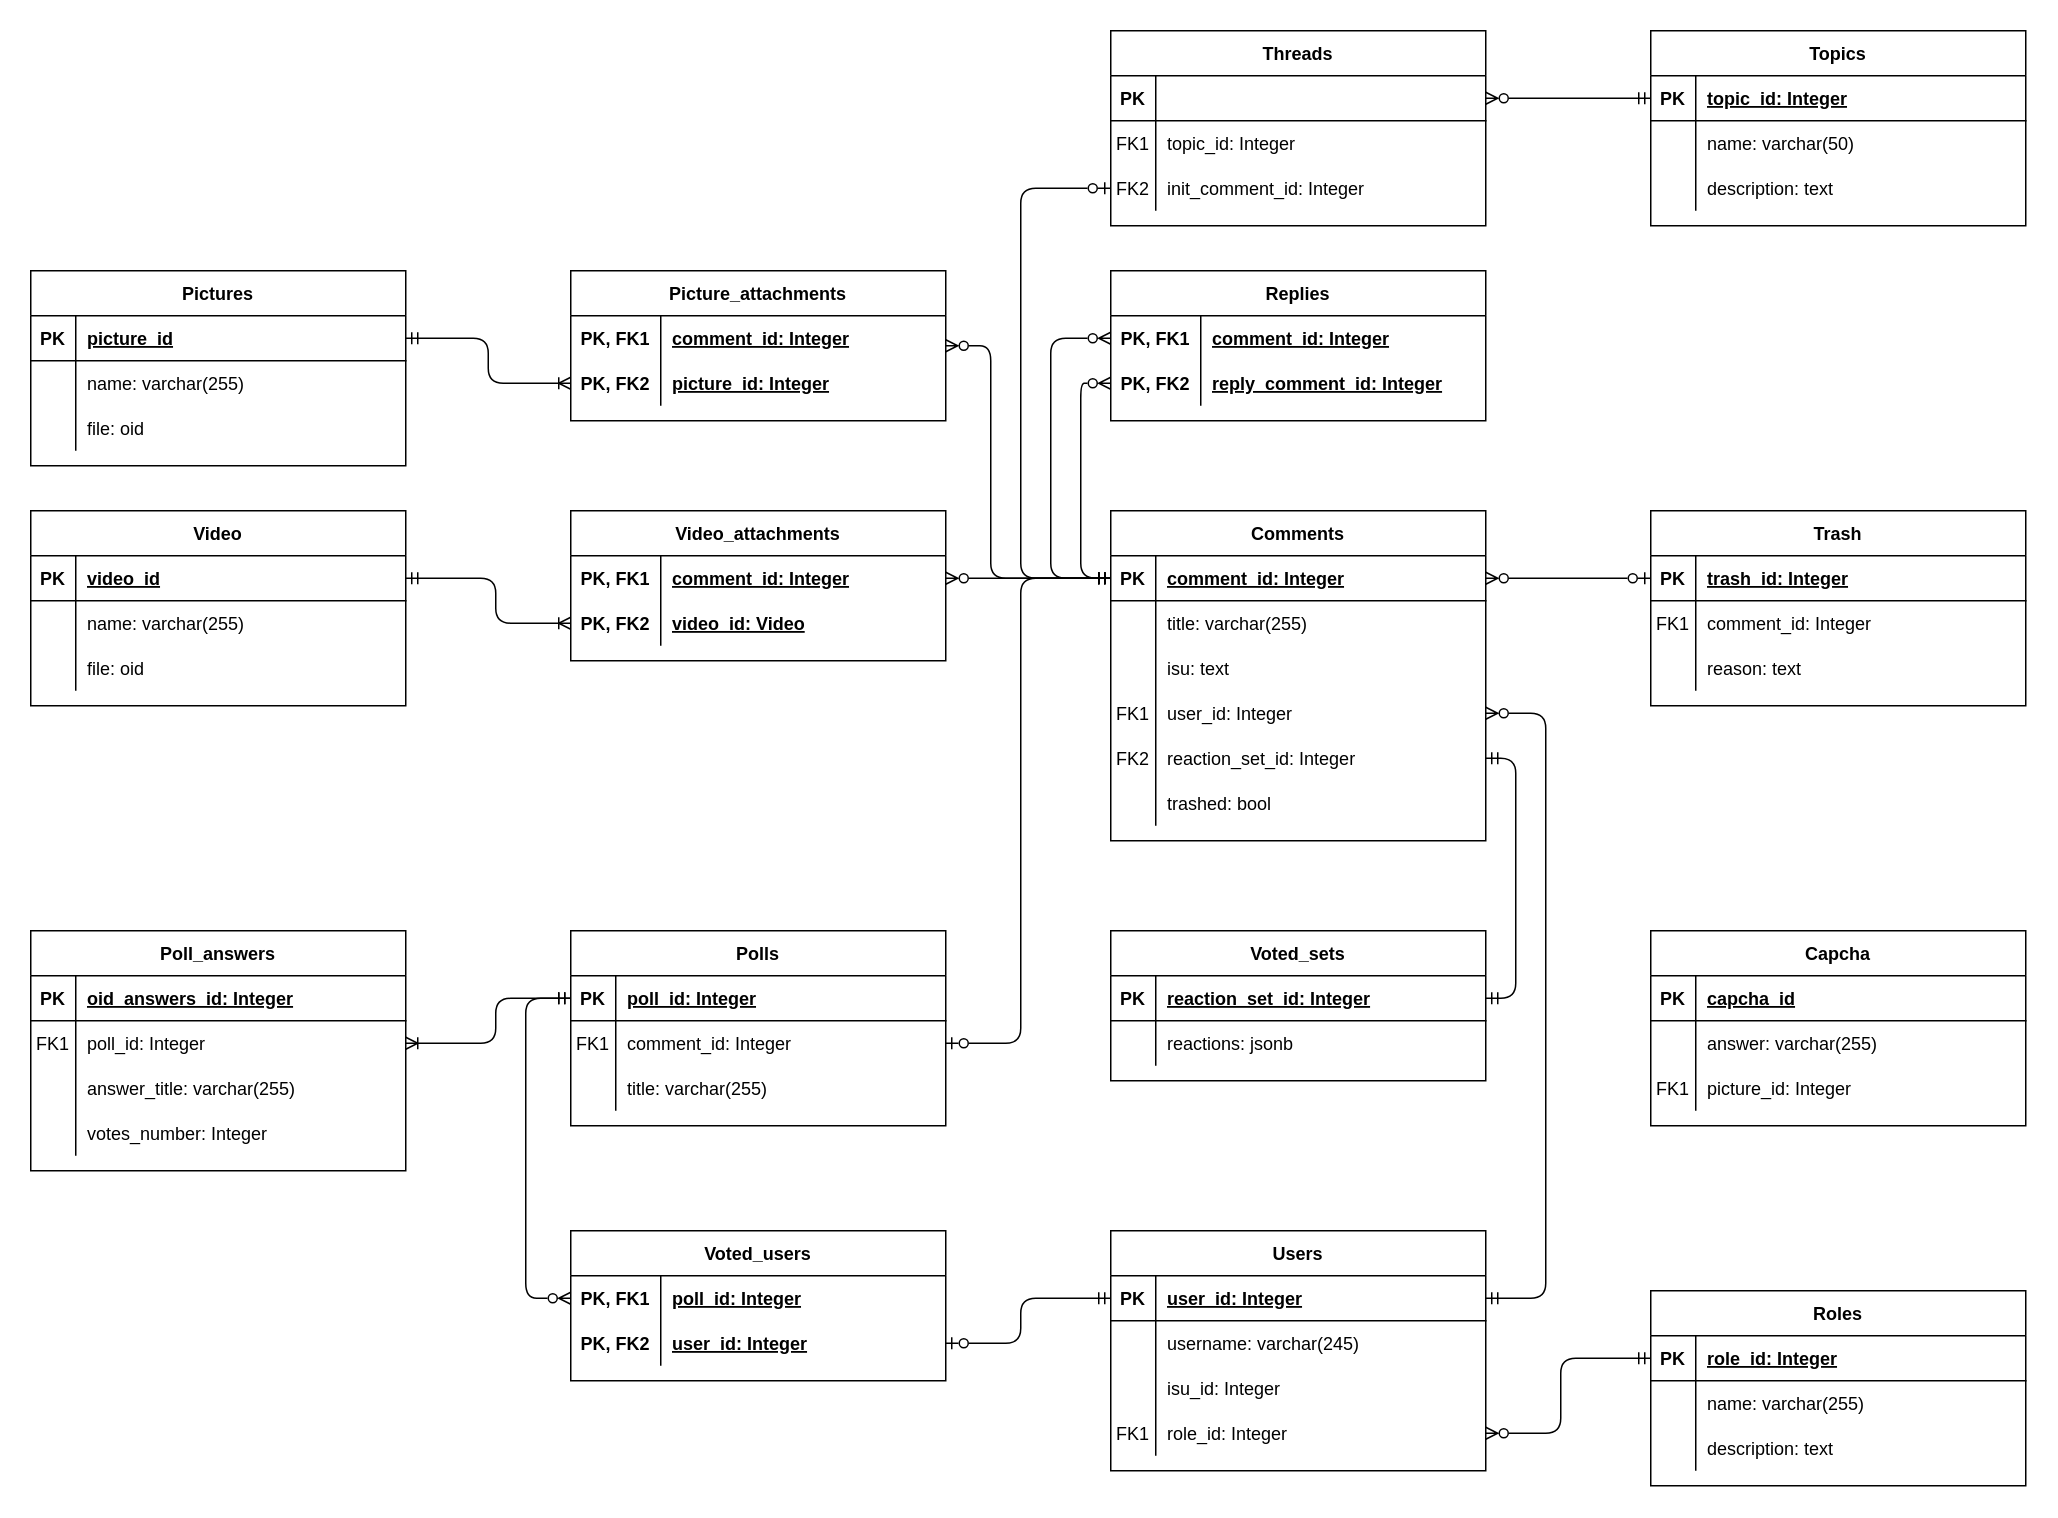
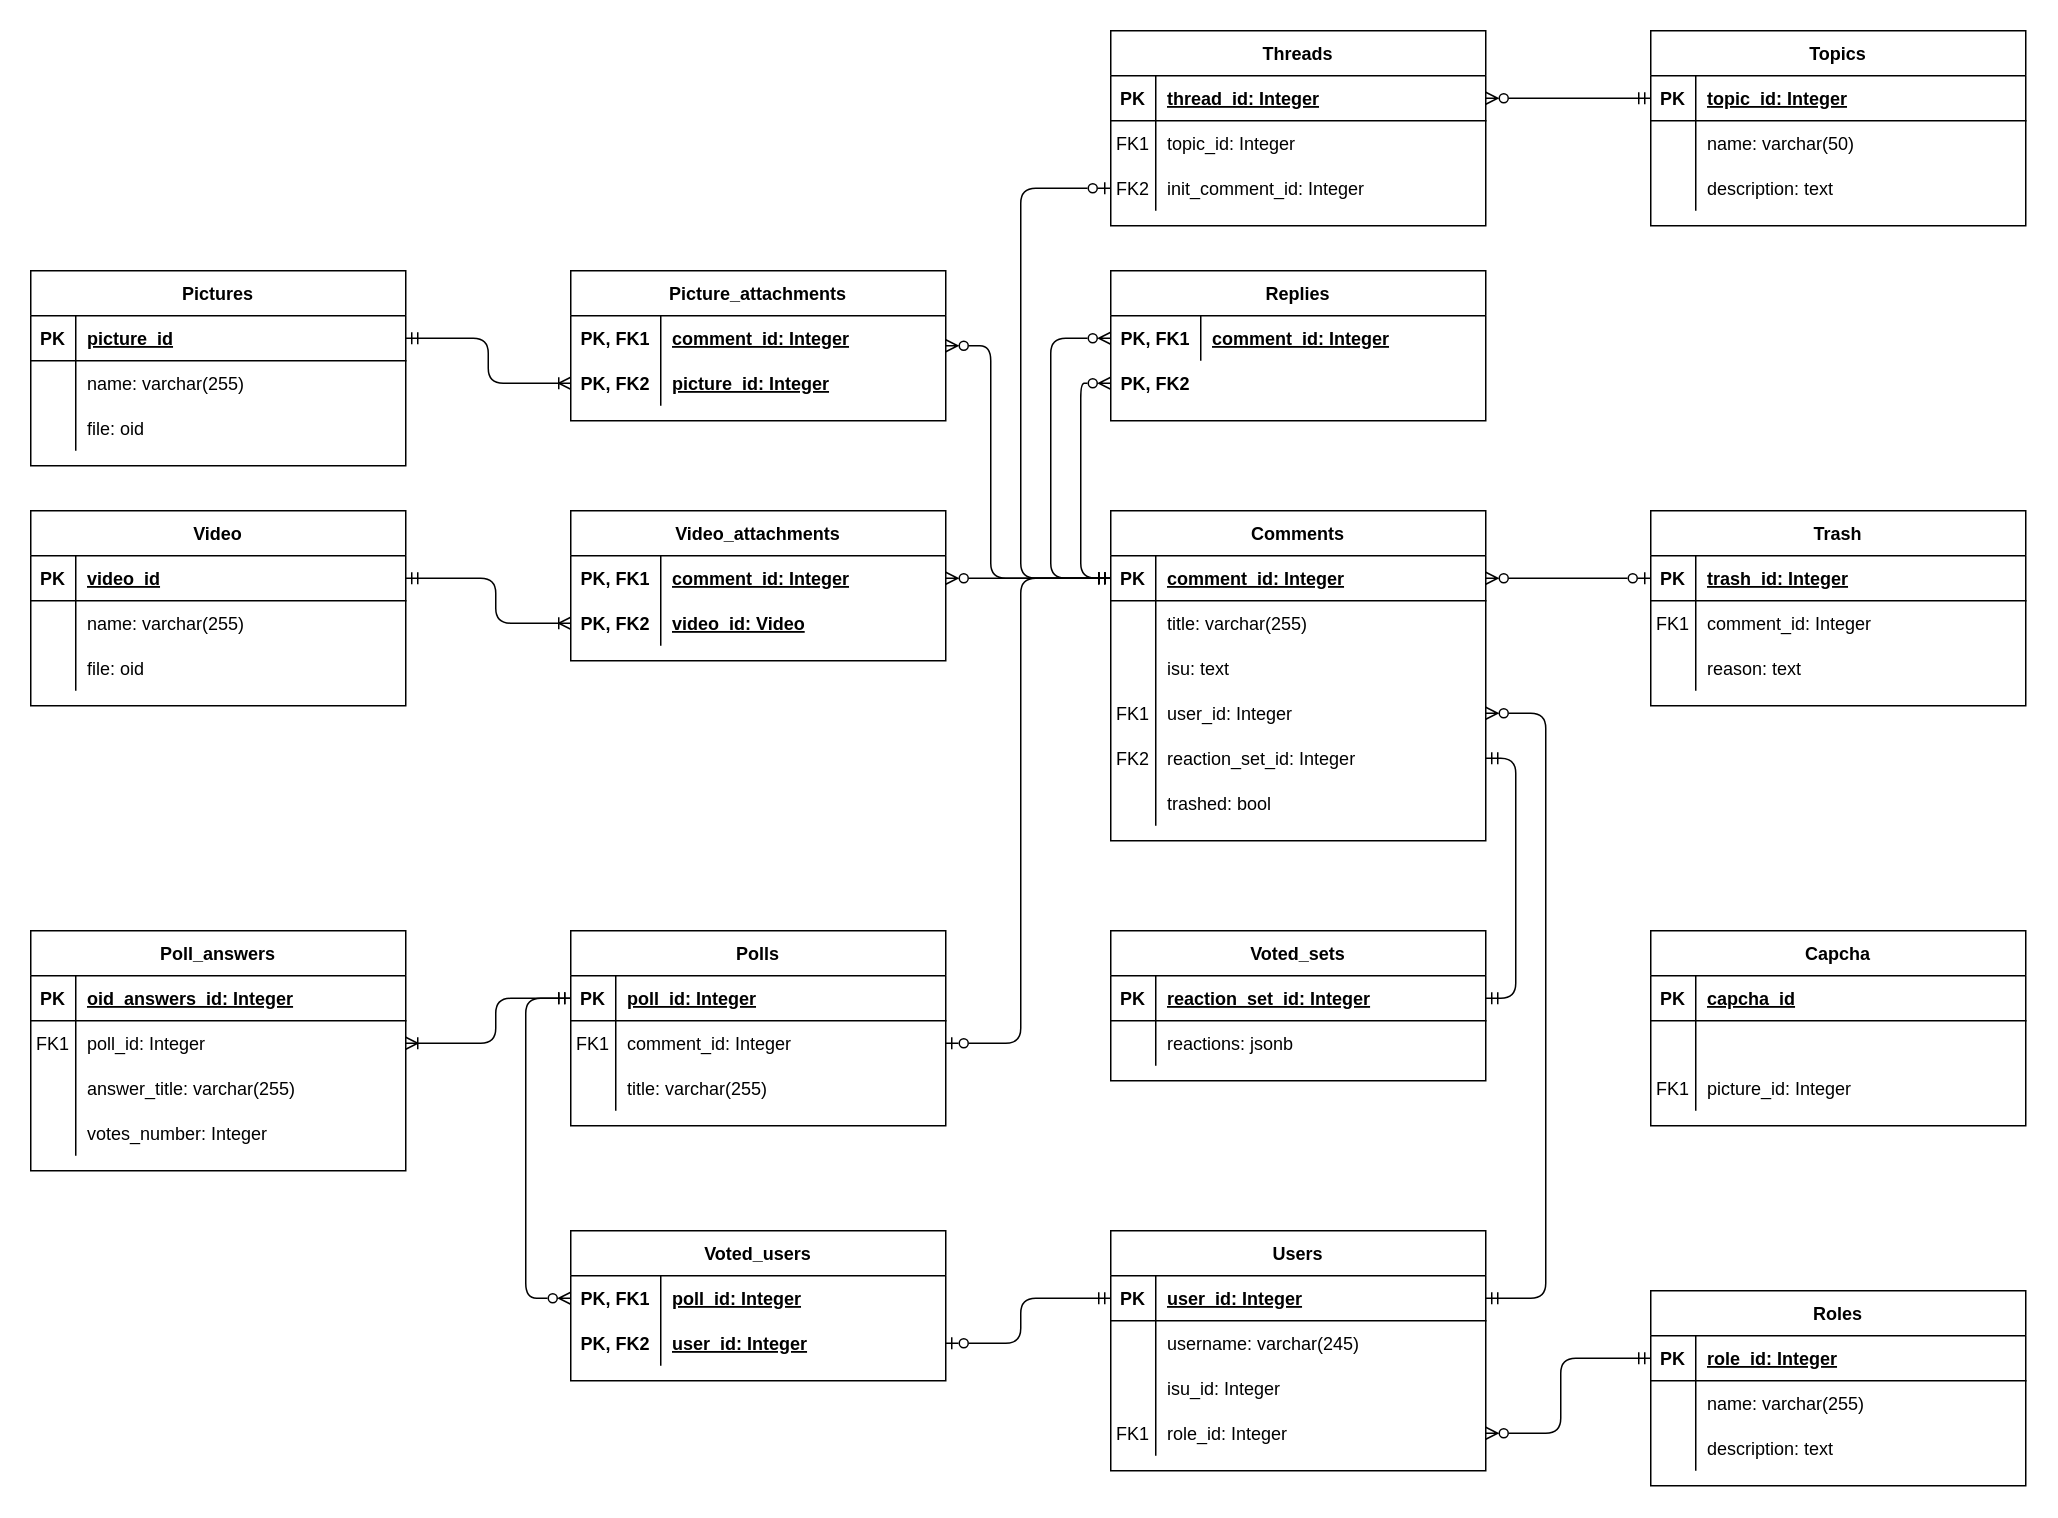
none -> (1321, 98)
(1343, 383) -> none
(1861, 1043) -> none
